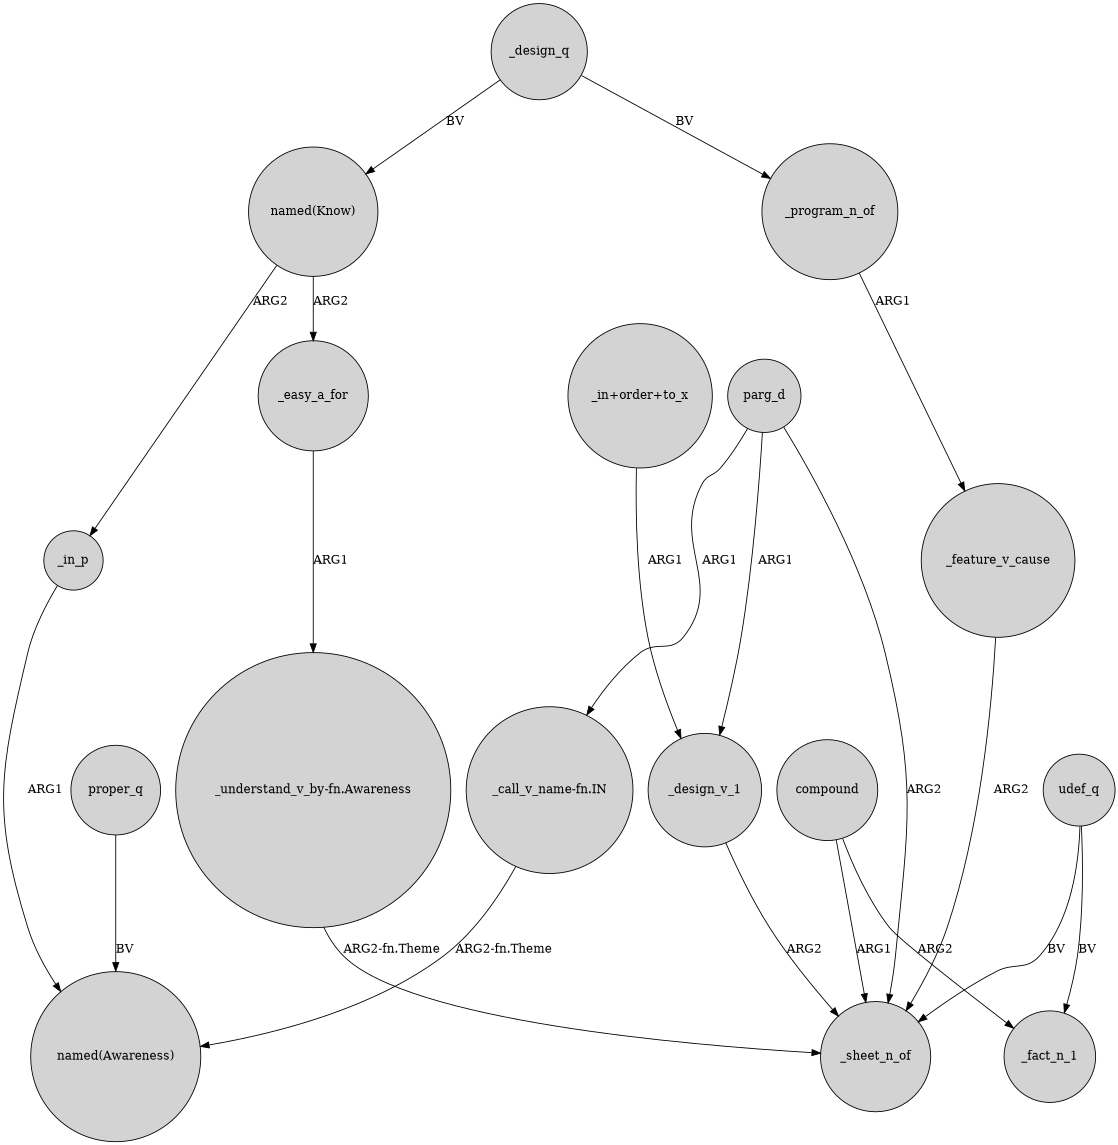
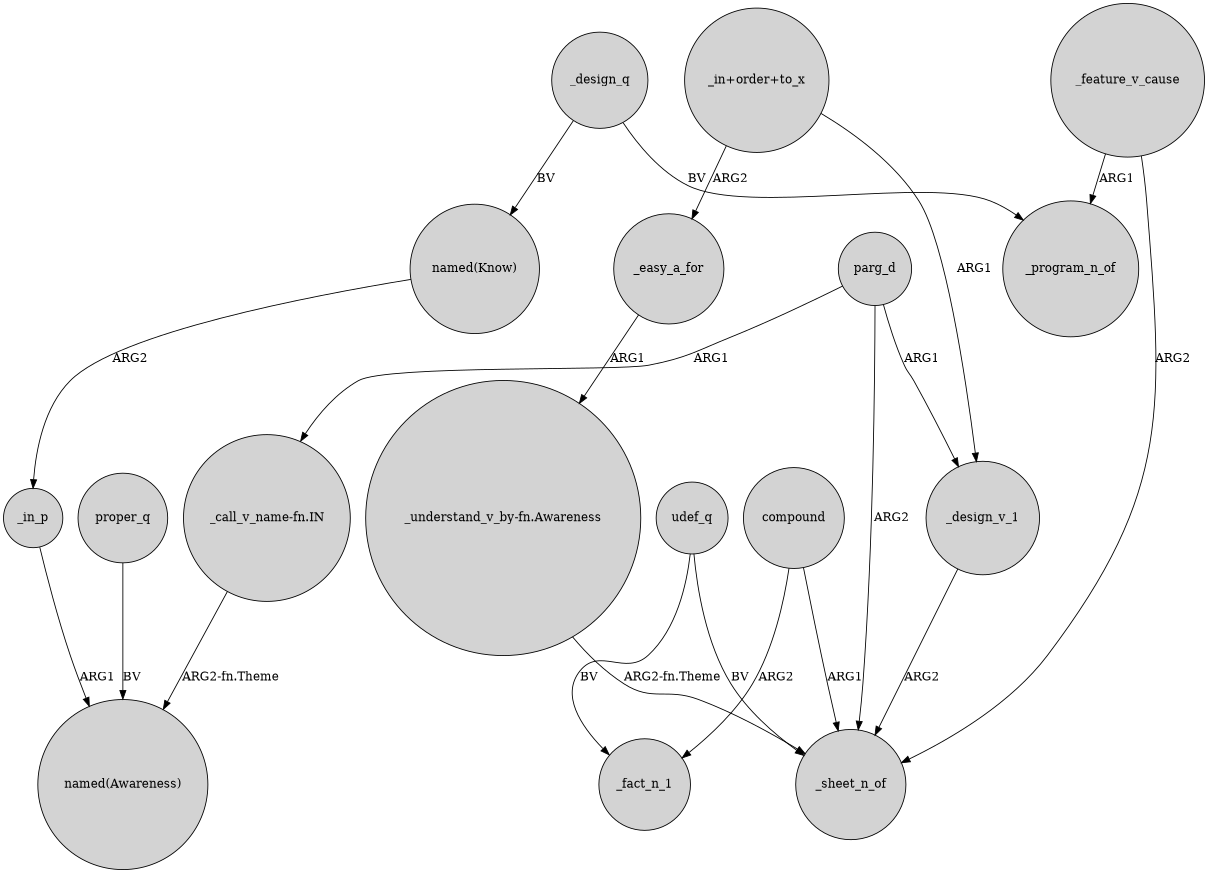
(313, 304) -> (711, 178)
(910, 378) -> (1099, 175)
